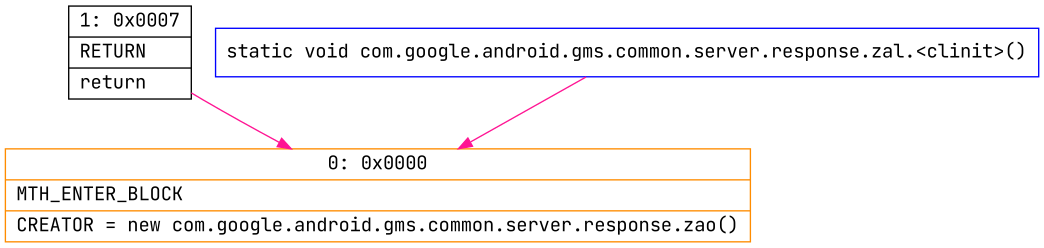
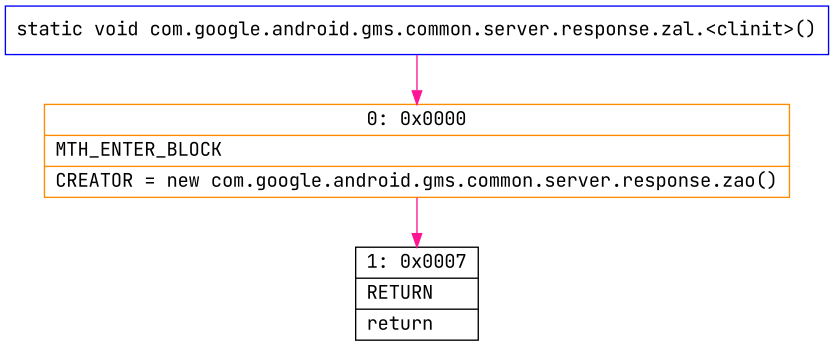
(235, 118) -> (417, 216)
